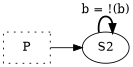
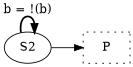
(62, 48) -> (63, 48)
